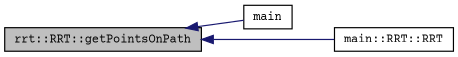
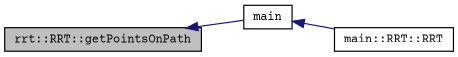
(274, 39) -> (319, 26)
